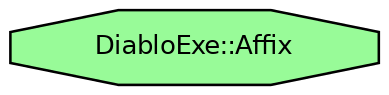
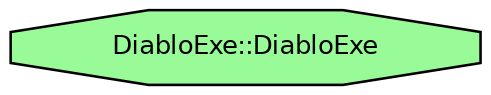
(195, 48) -> (246, 48)
